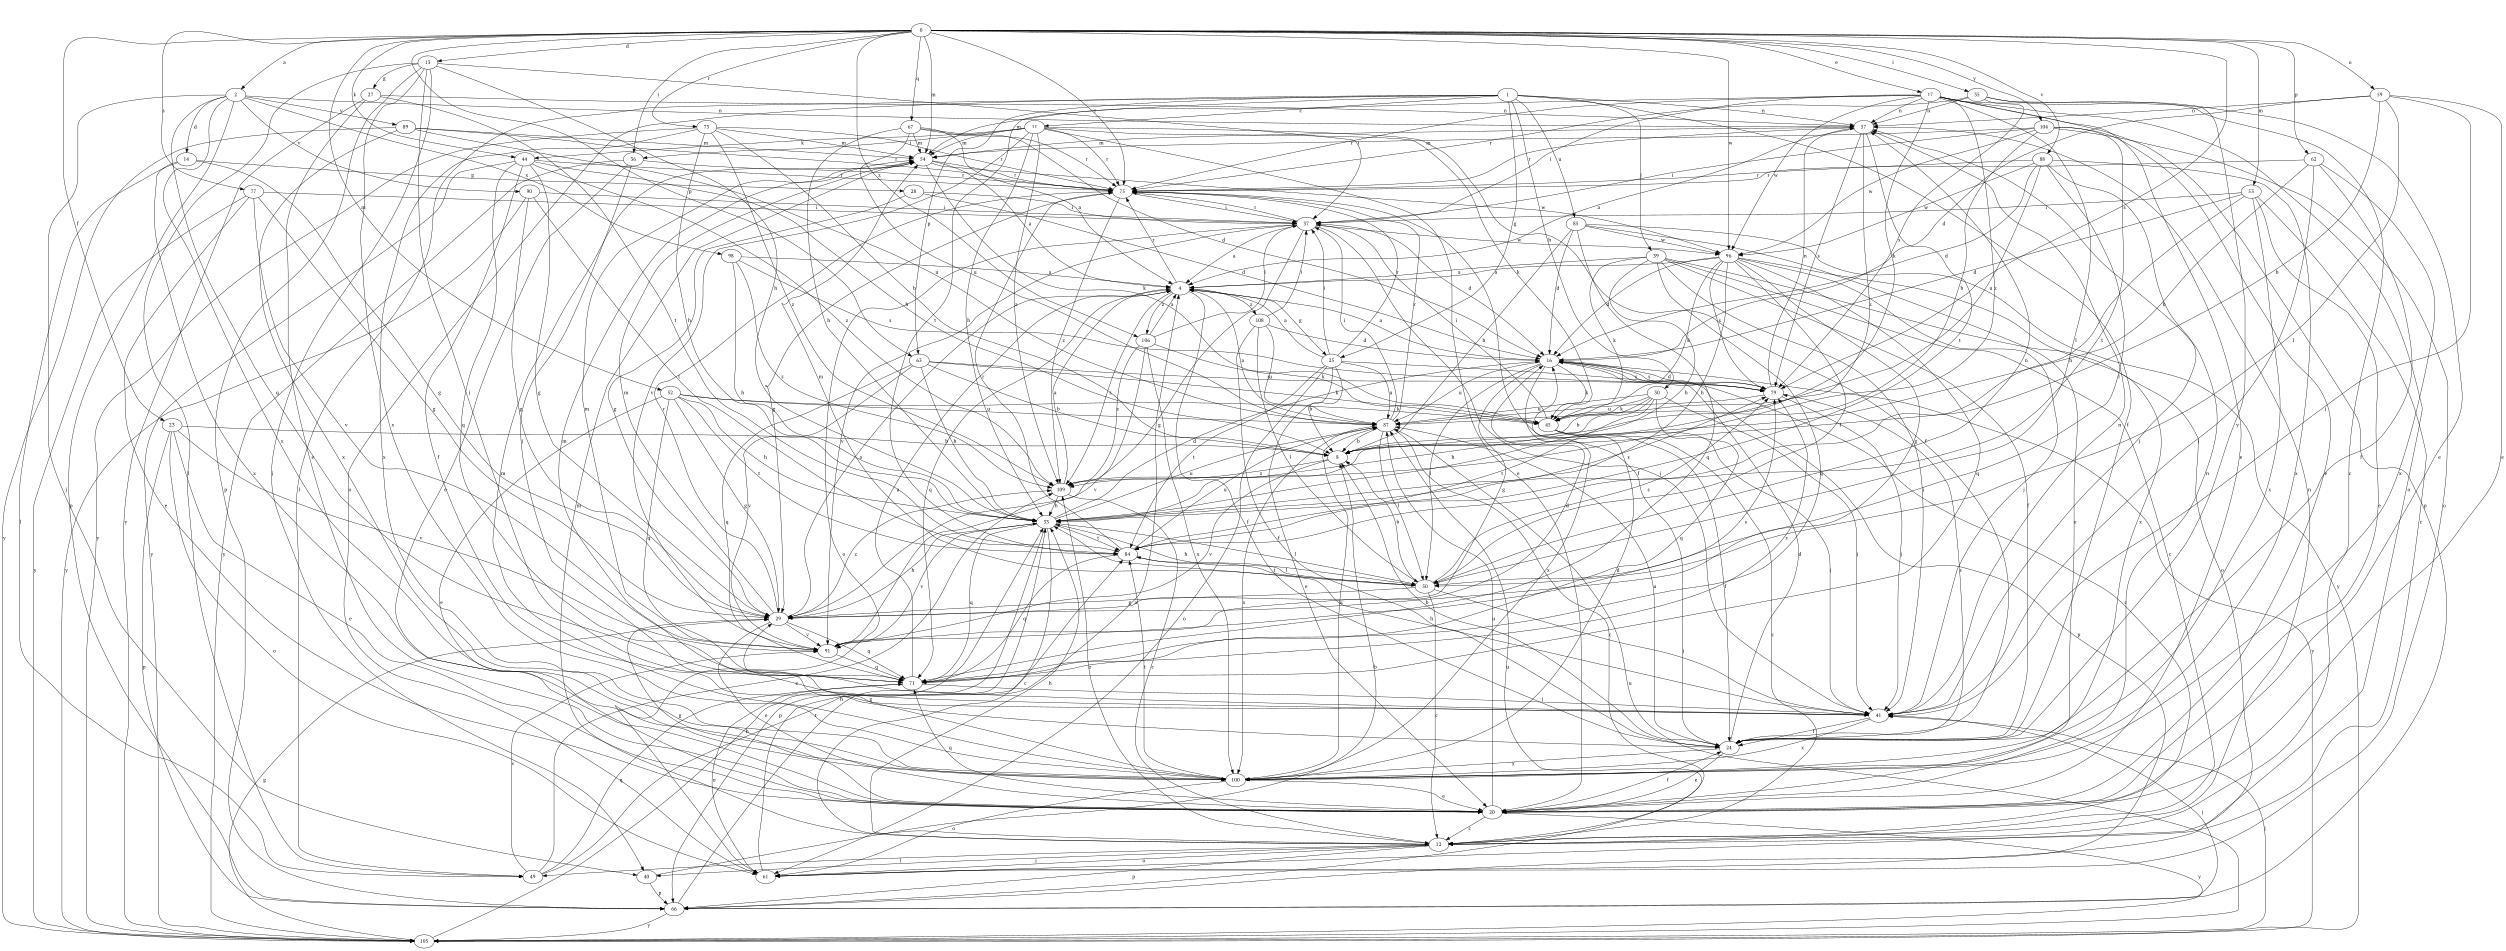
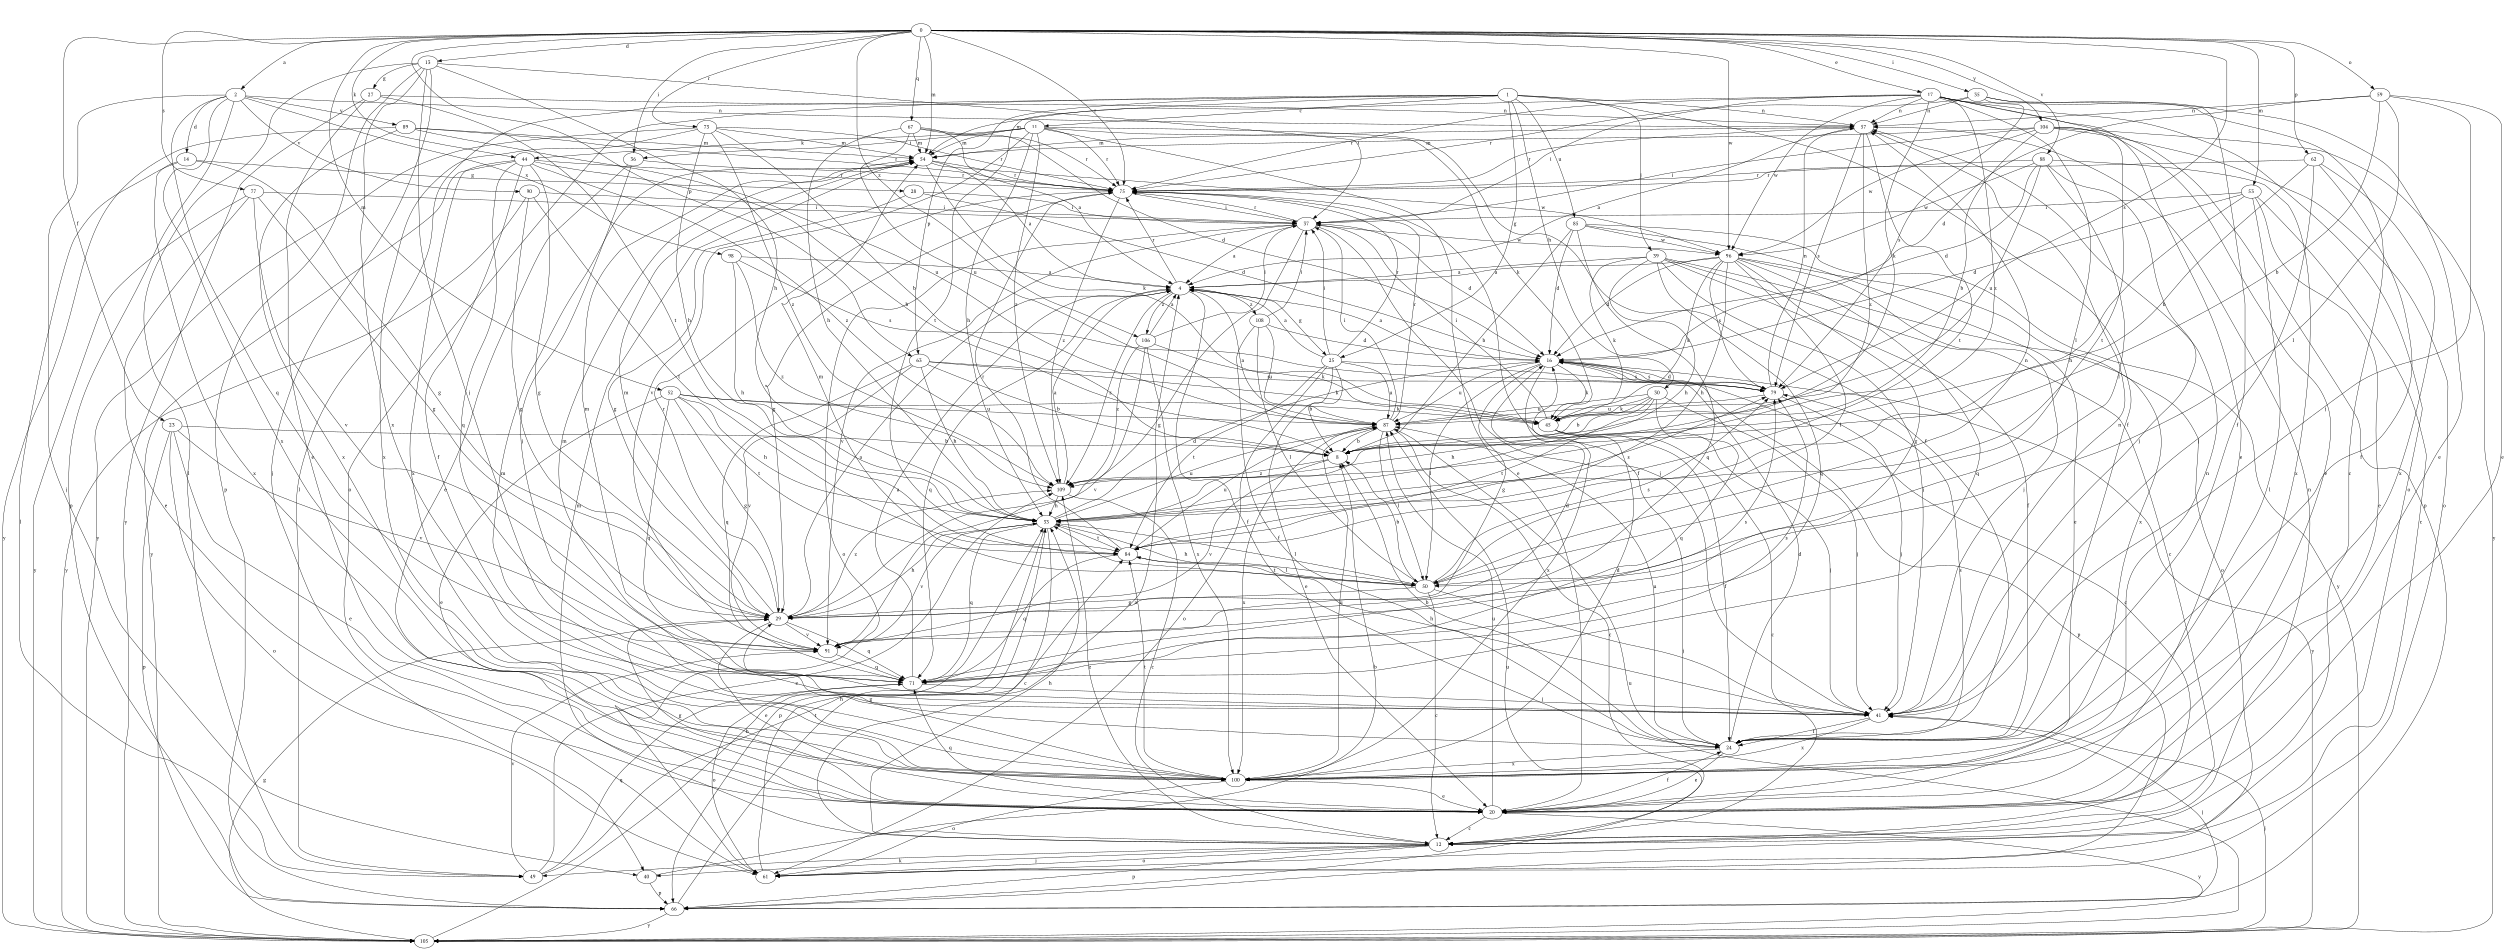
(2237, 425) -> (2237, 425)
(2270, 490) -> (2270, 490)
(224, 533) -> (2416, 932)
none -> (558, 663)
(901, 861) -> (901, 861)
